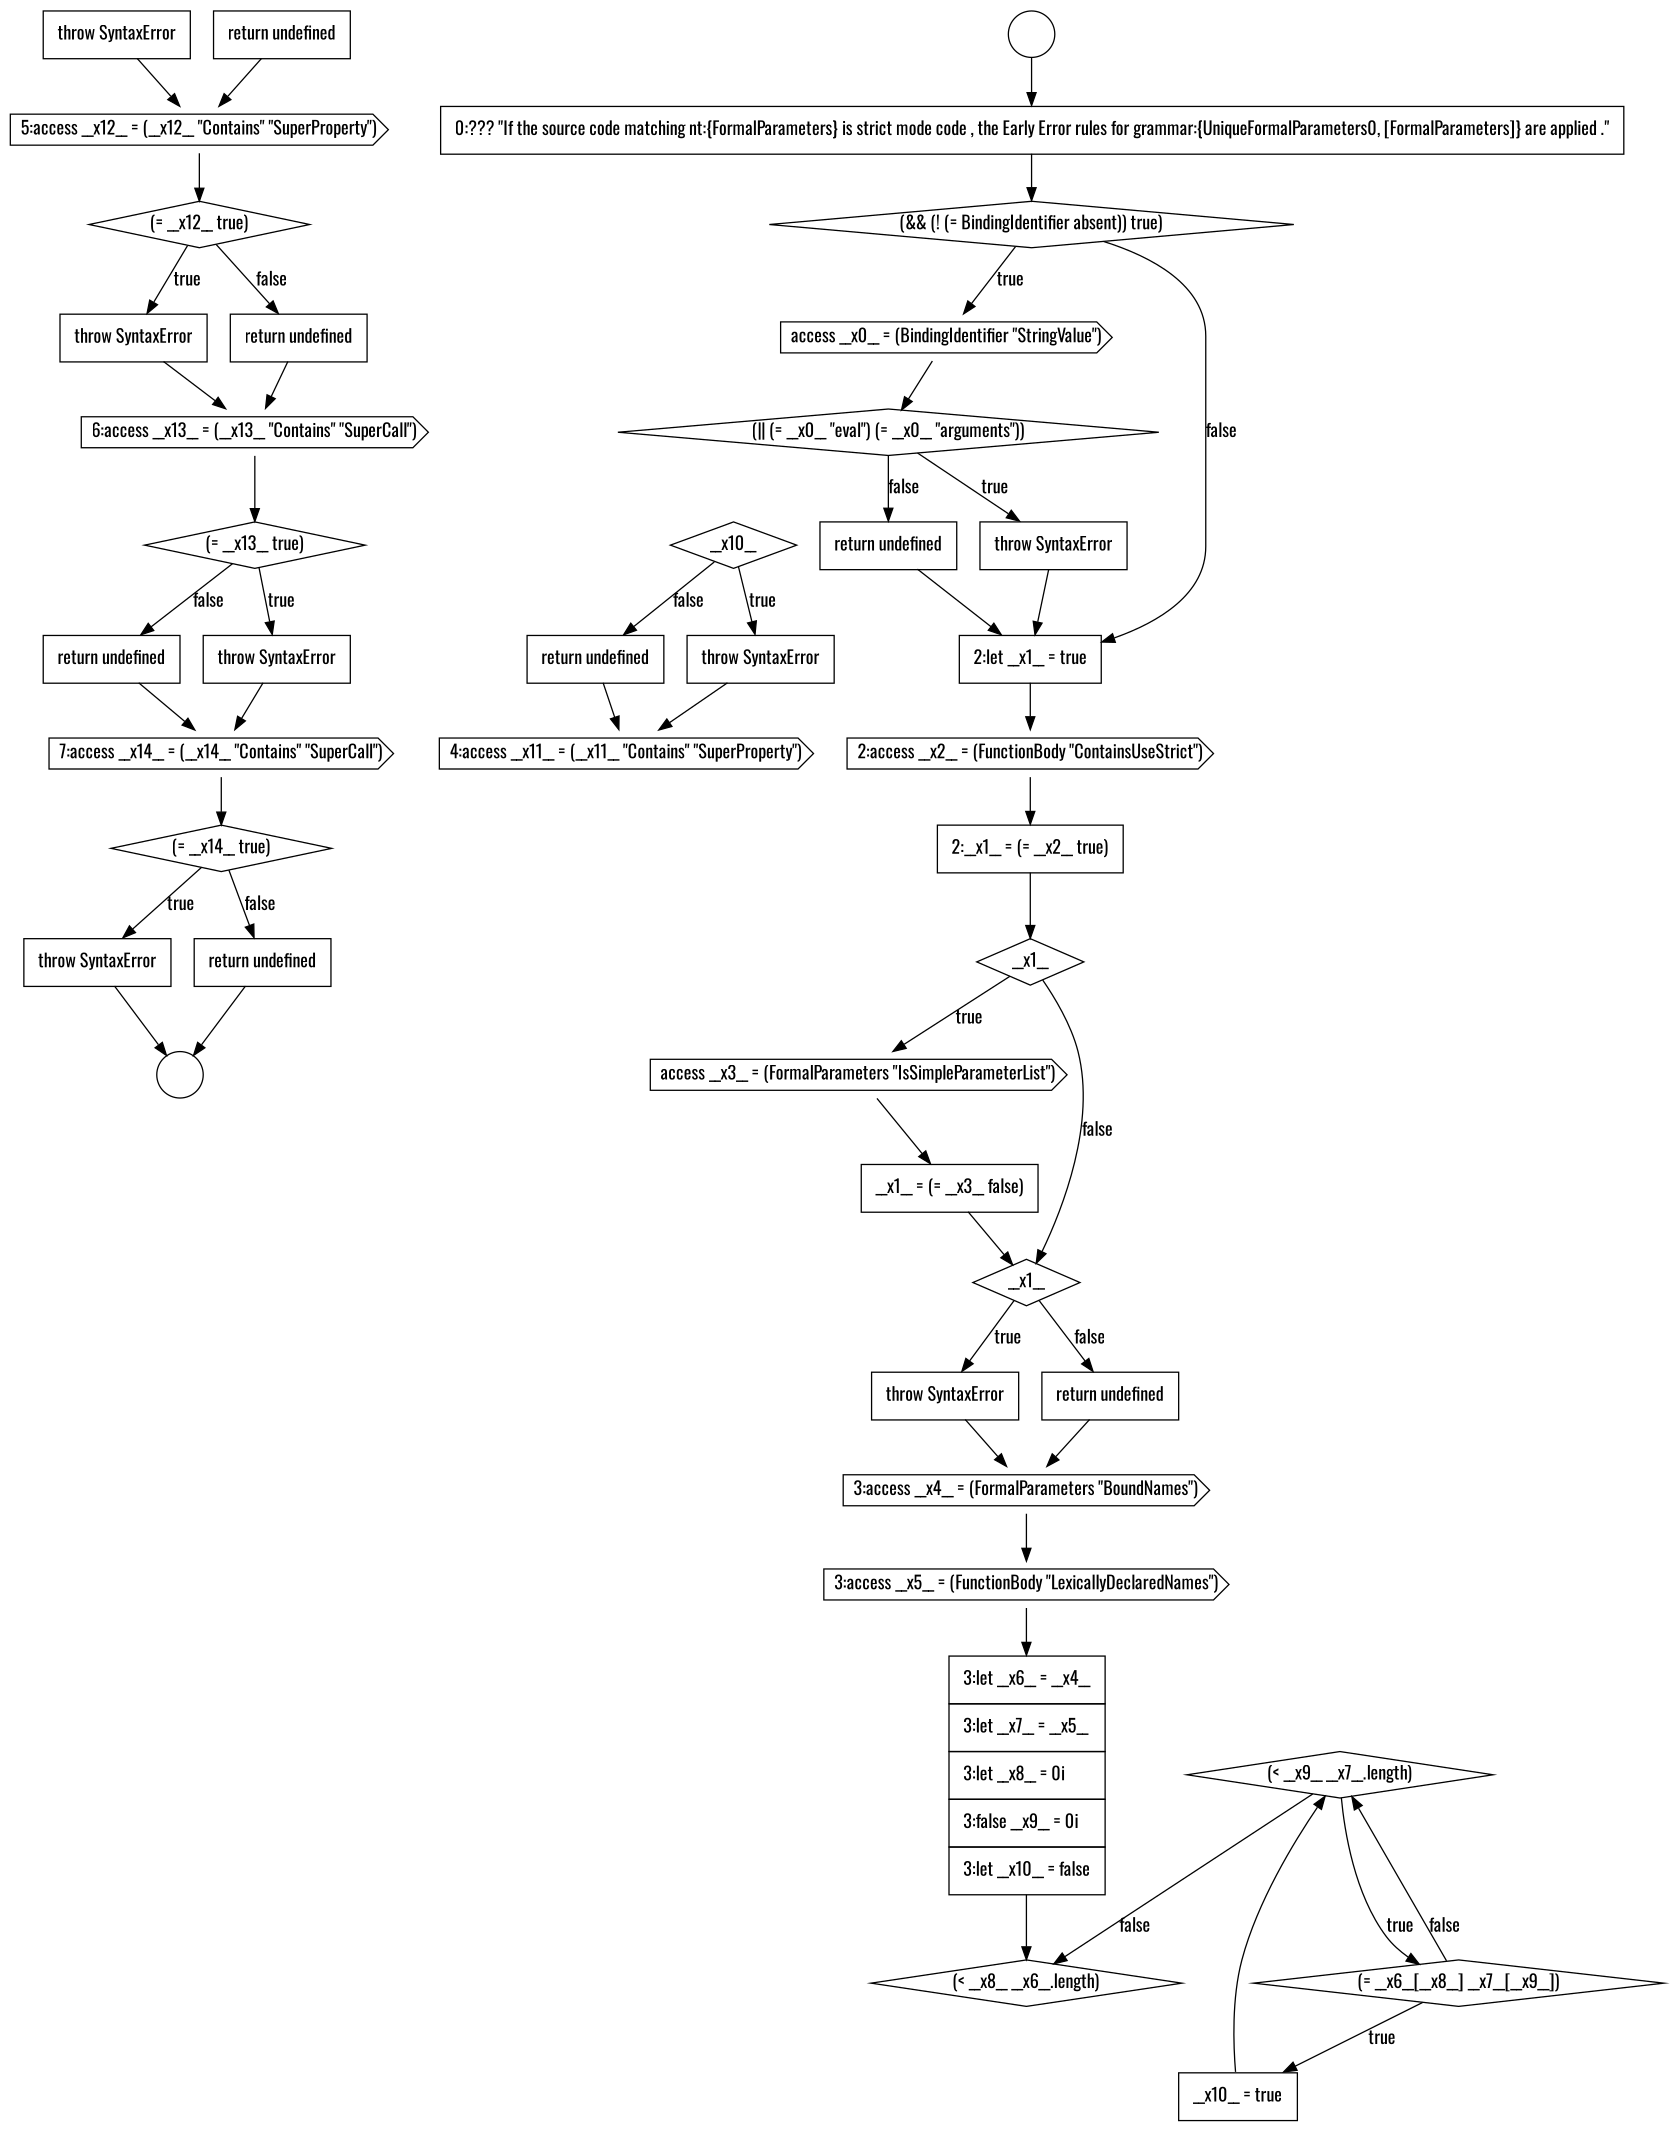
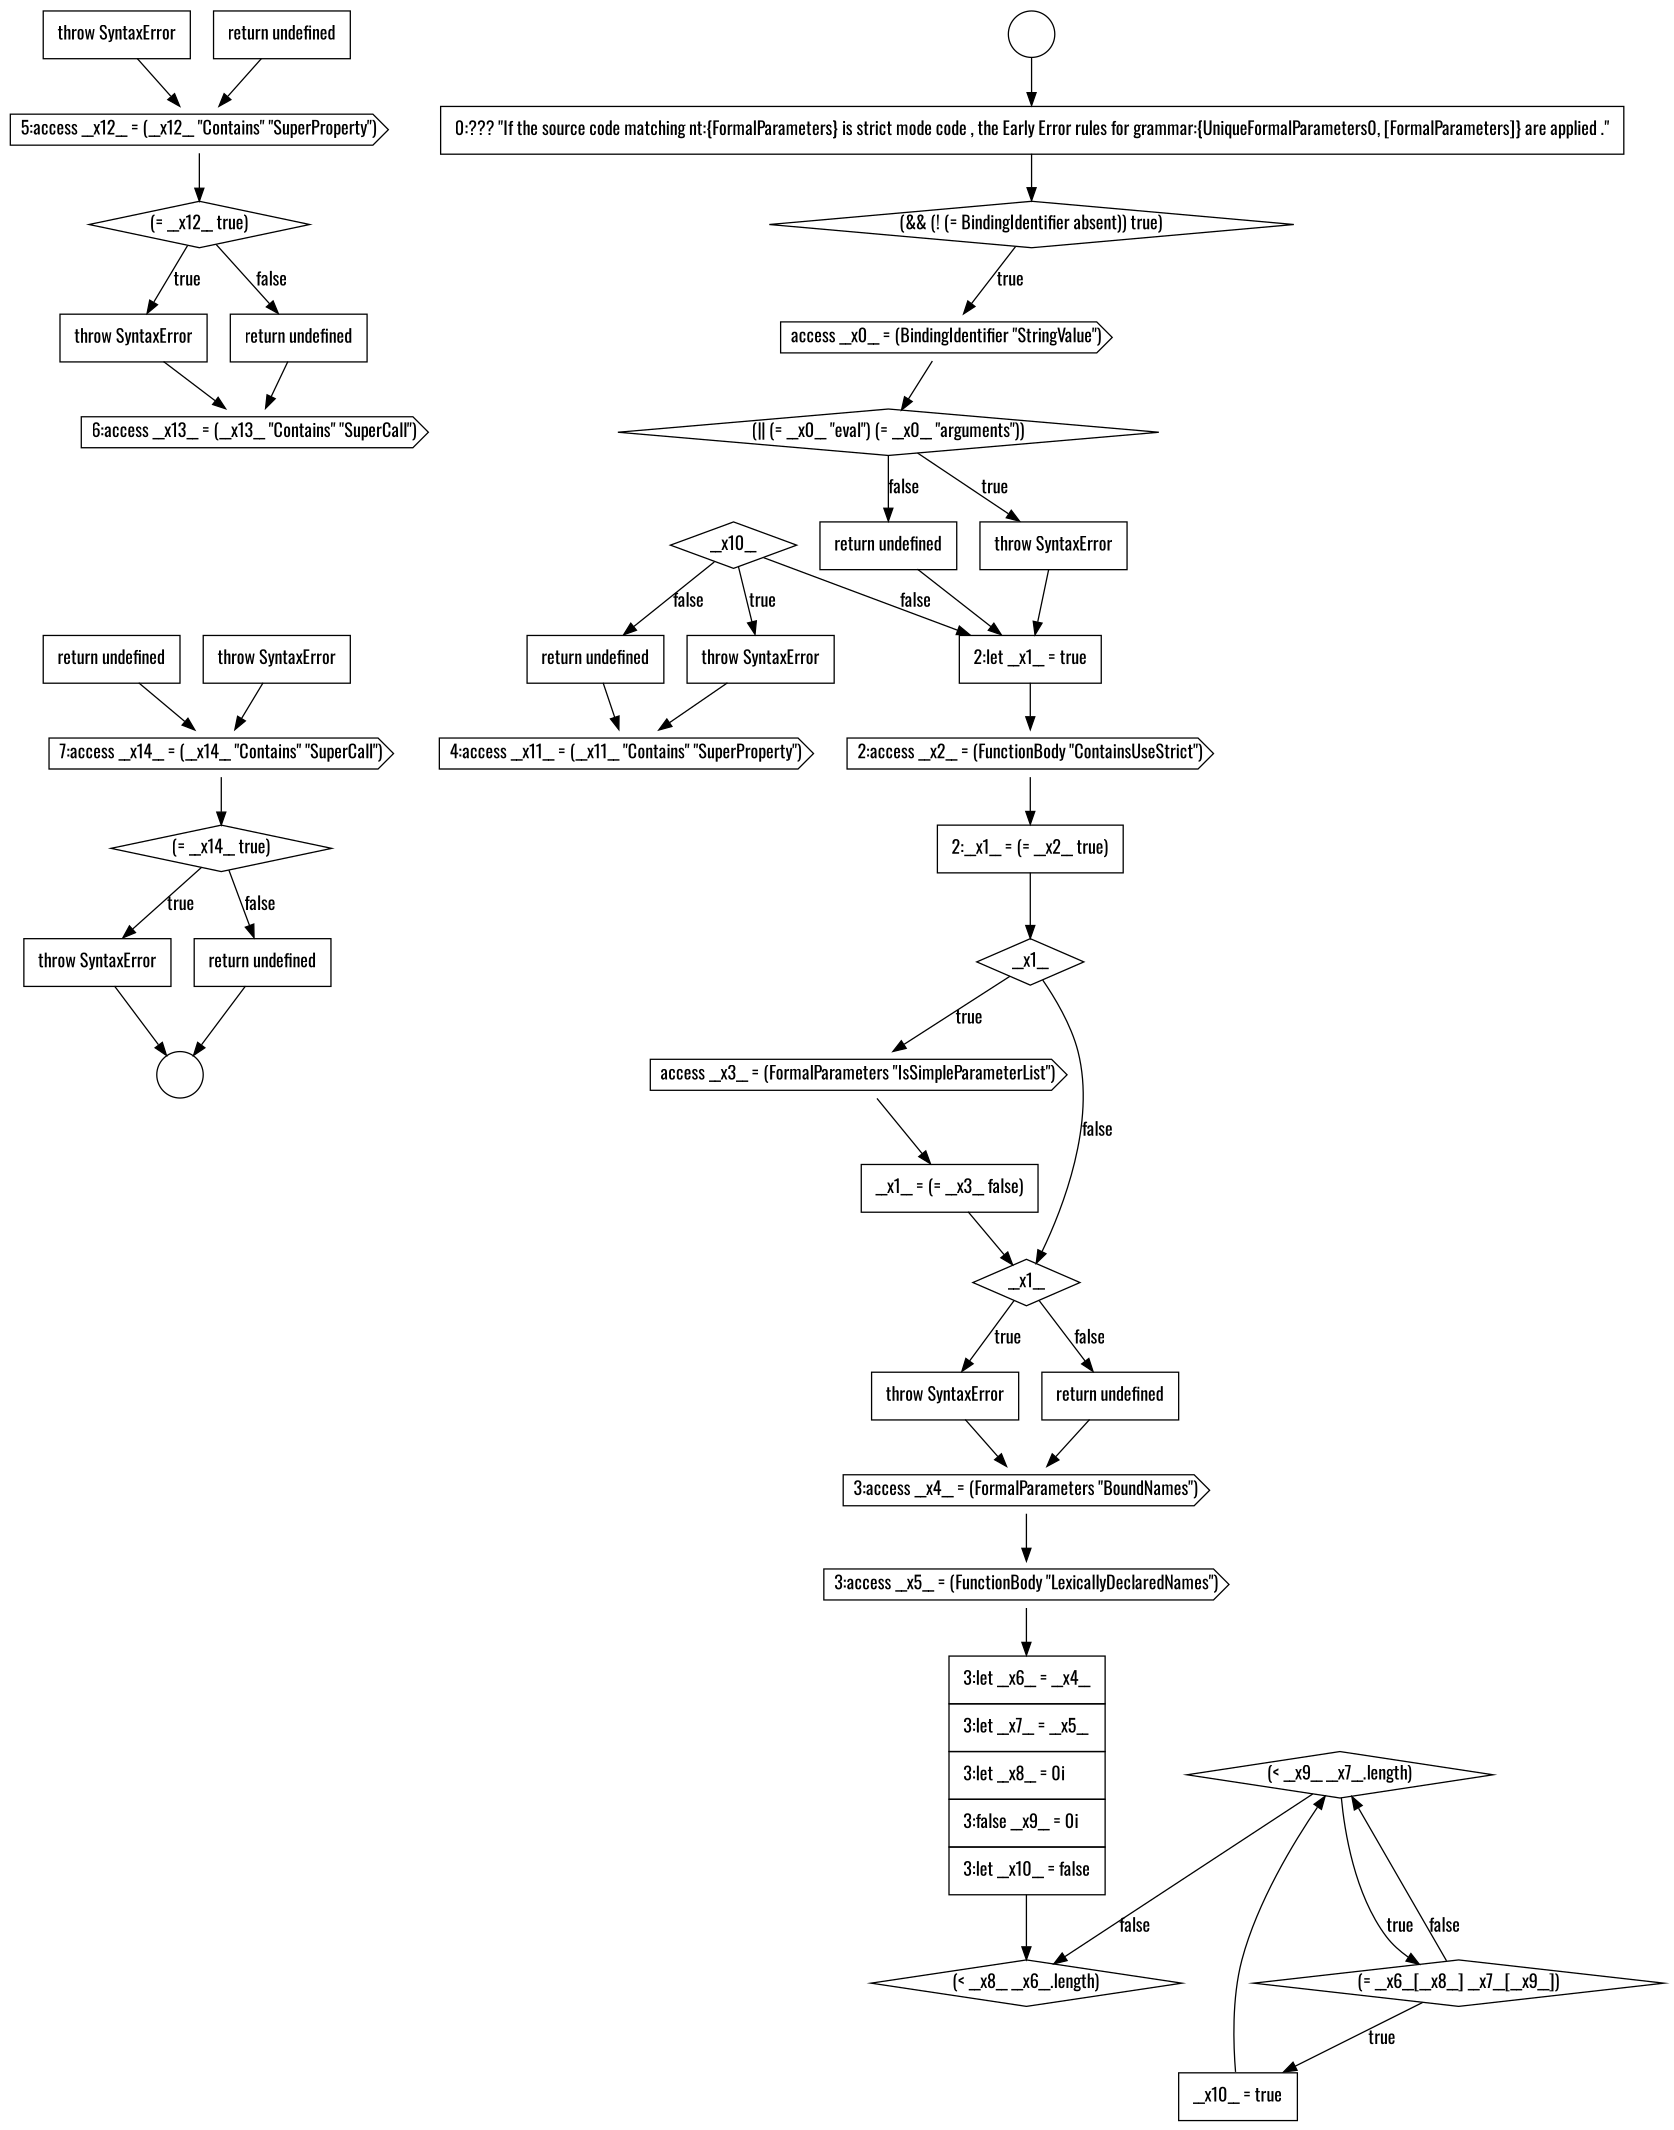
(1206, 436) -> (861, 594)
(255, 545) -> none
